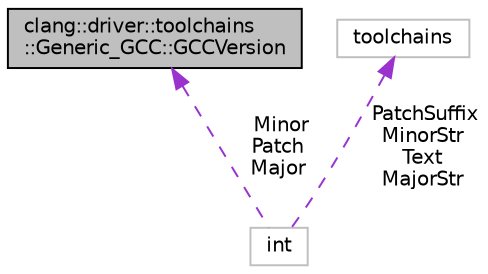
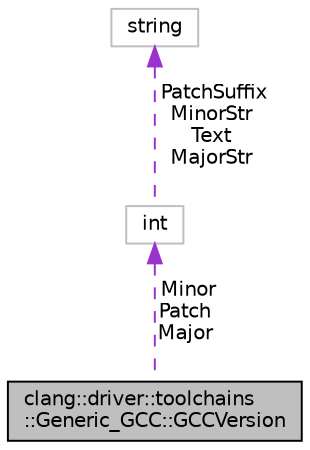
(403, 38) -> (155, 28)
(226, 157) -> (155, 322)
